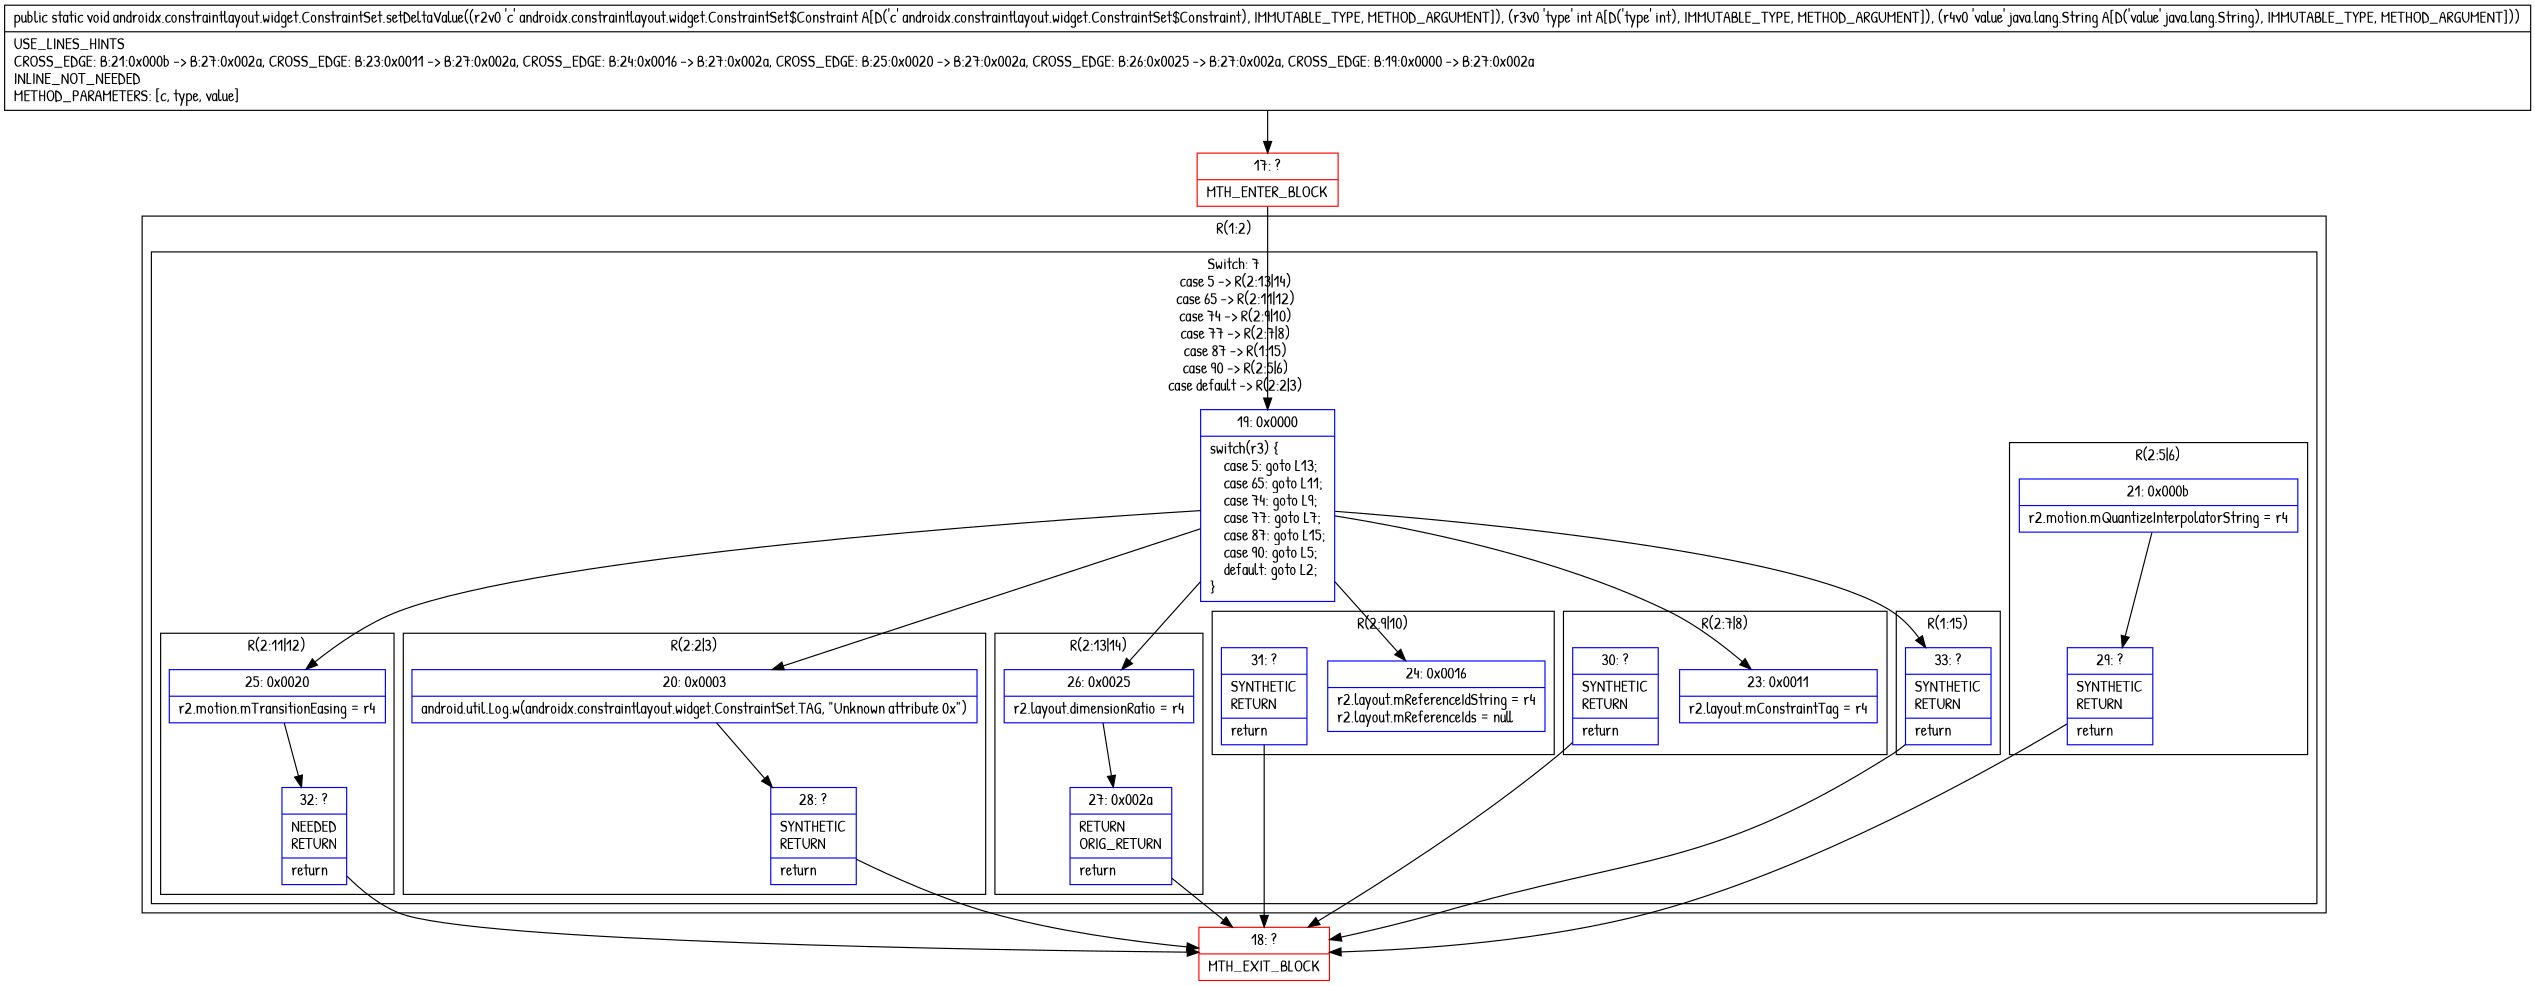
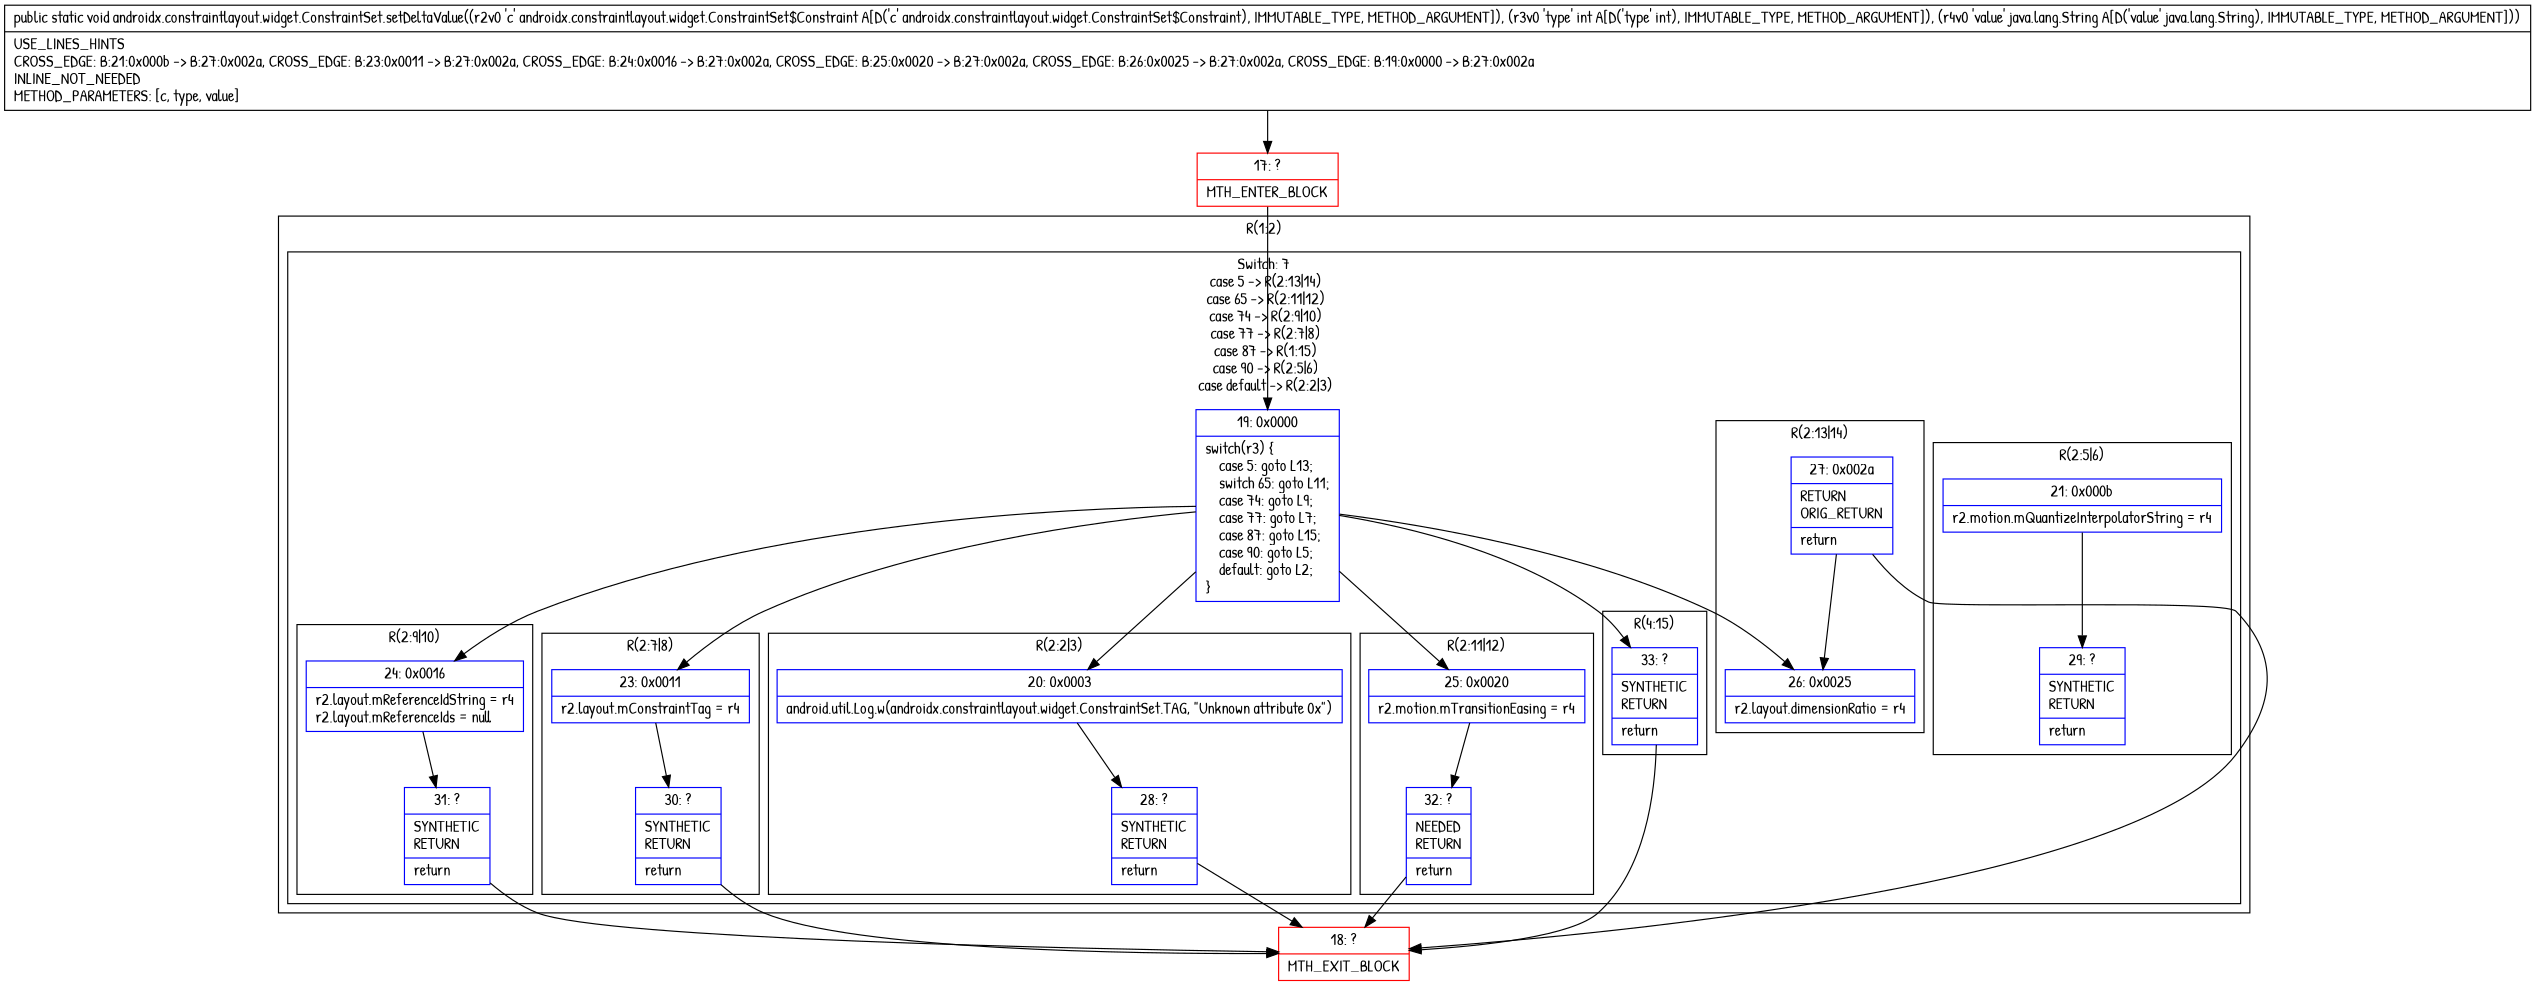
(1266, 484) -> (1268, 484)
(1948, 625) -> (1655, 625)
none -> (661, 749)
(1107, 749) -> (1830, 606)
none -> (428, 754)
(1720, 891) -> none
